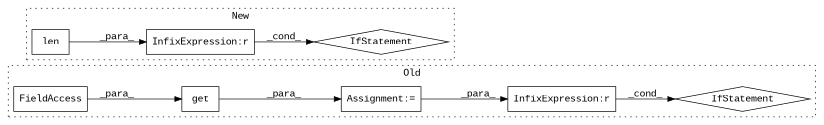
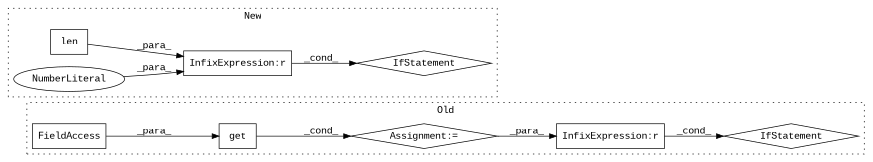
none -> (69, 79)
(284, 94) -> (321, 131)
(381, 99) -> (424, 136)
